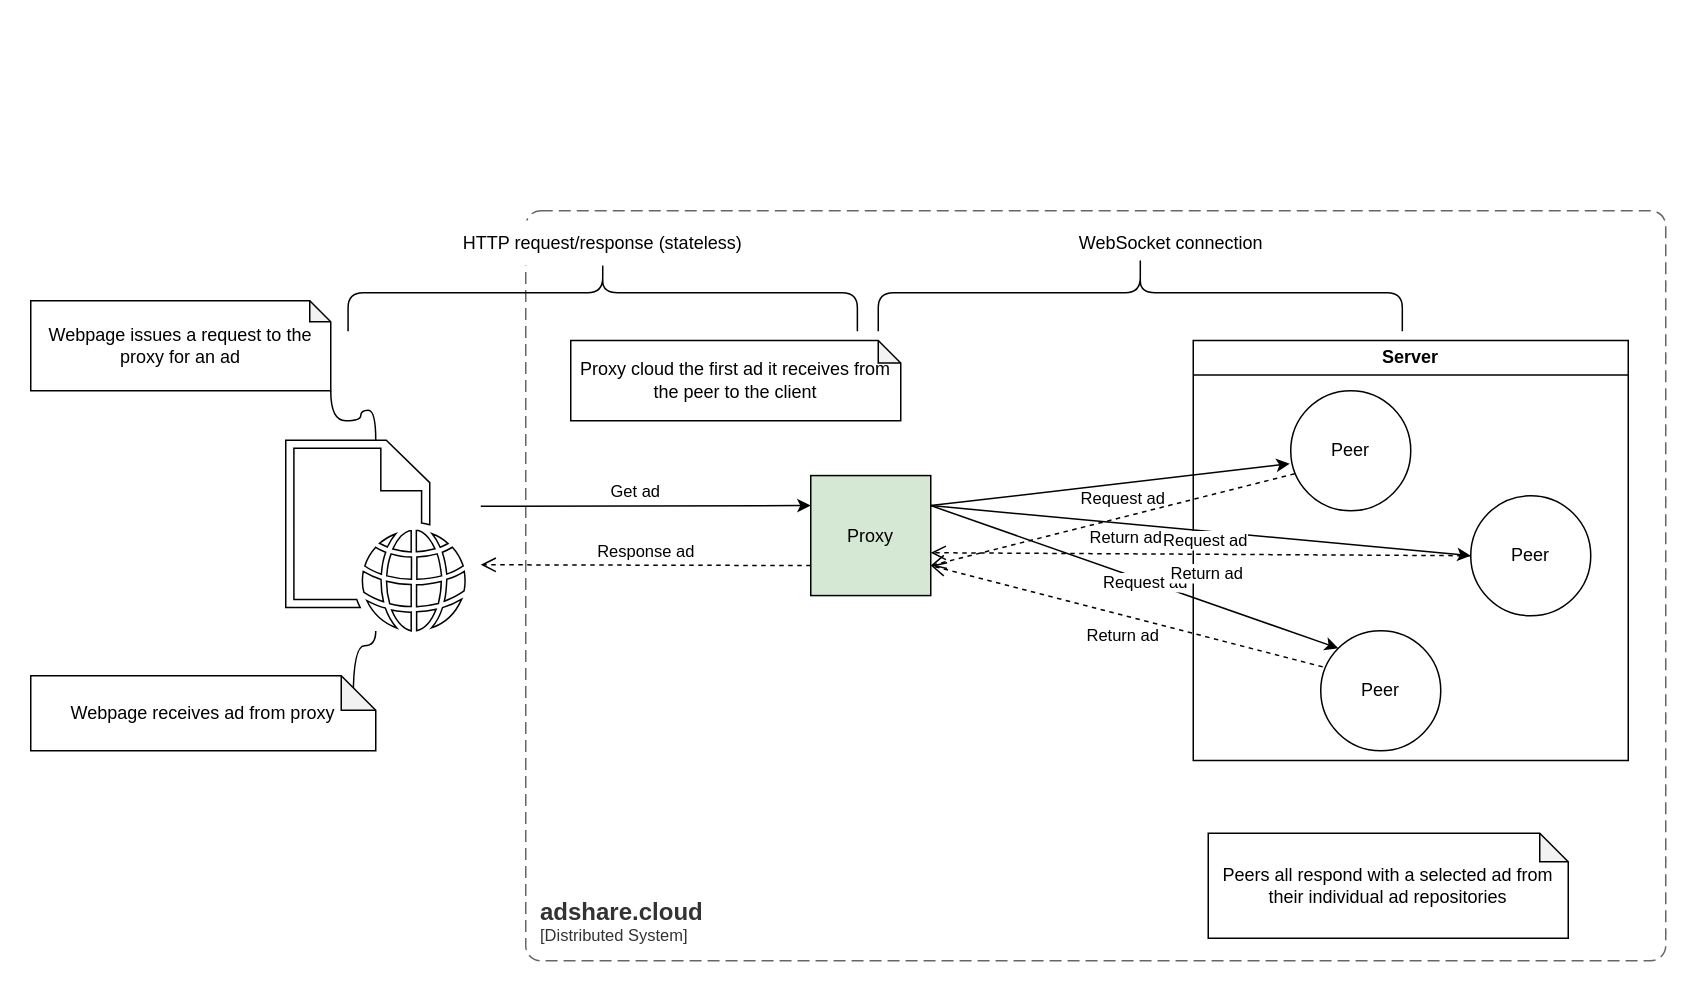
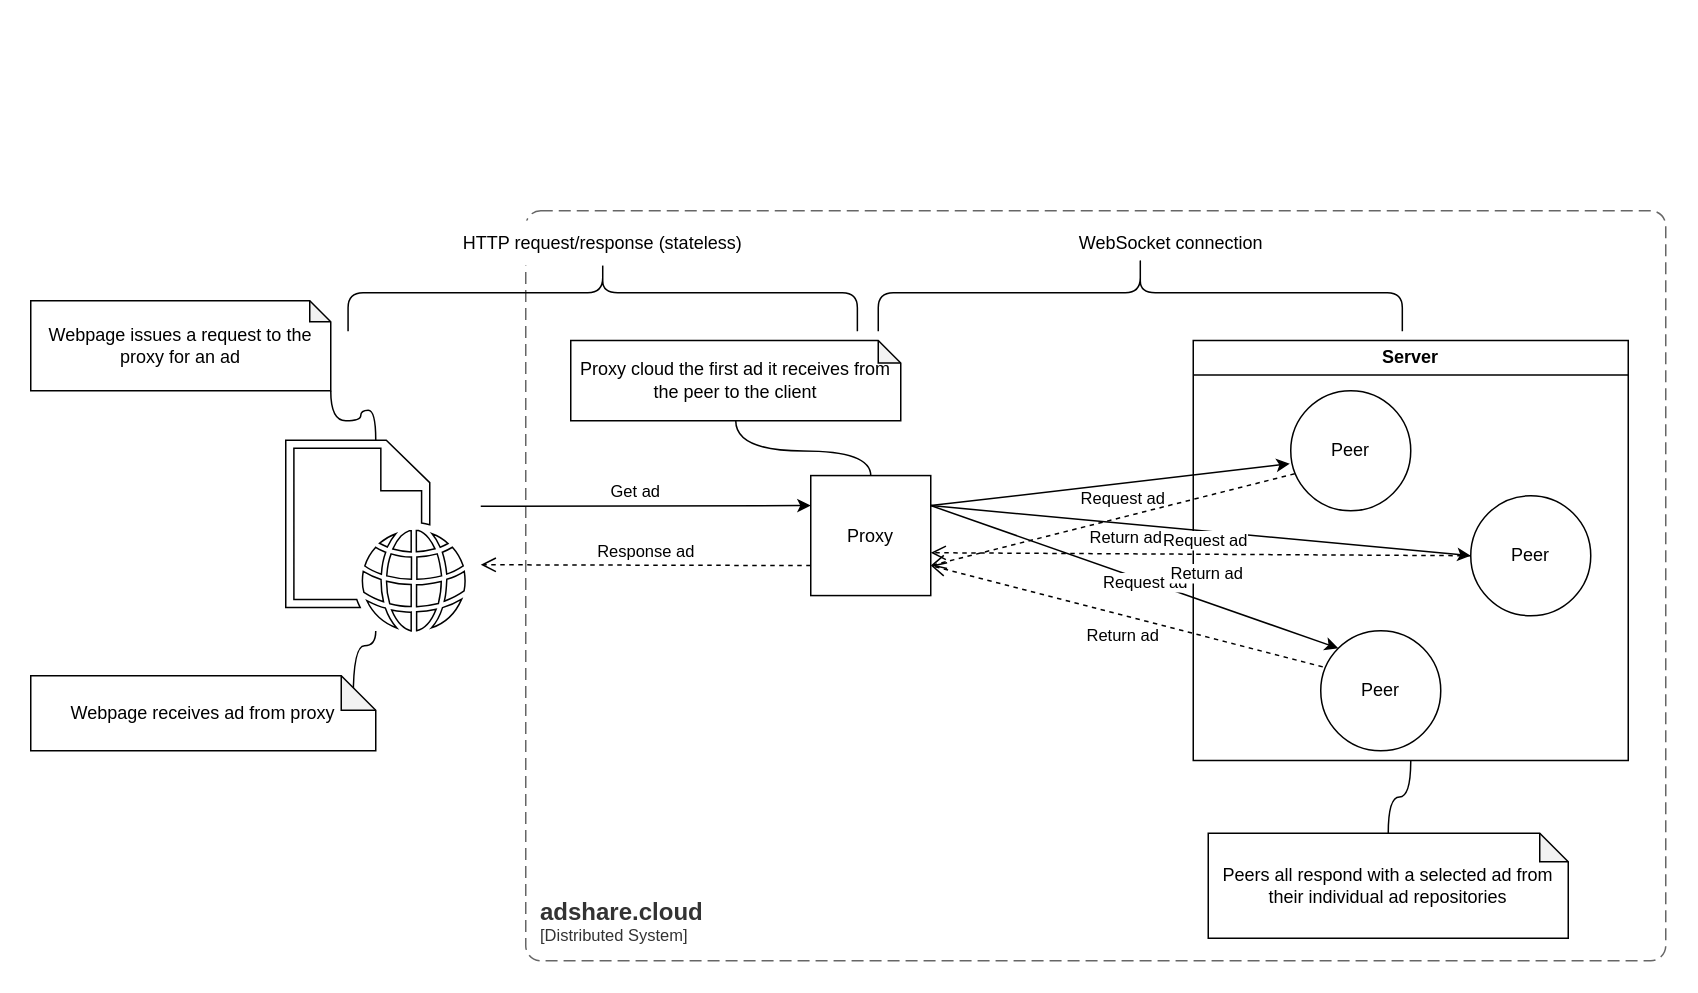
none -> (801, 451)
(871, 536) -> (871, 536)
none -> (1398, 797)
